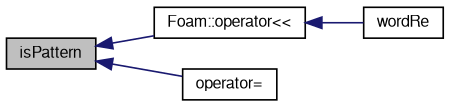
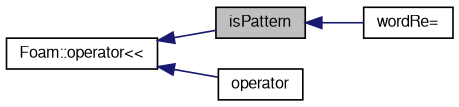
(403, 23) -> (261, 84)
(133, 39) -> (195, 34)
(230, 84) -> (408, 23)
